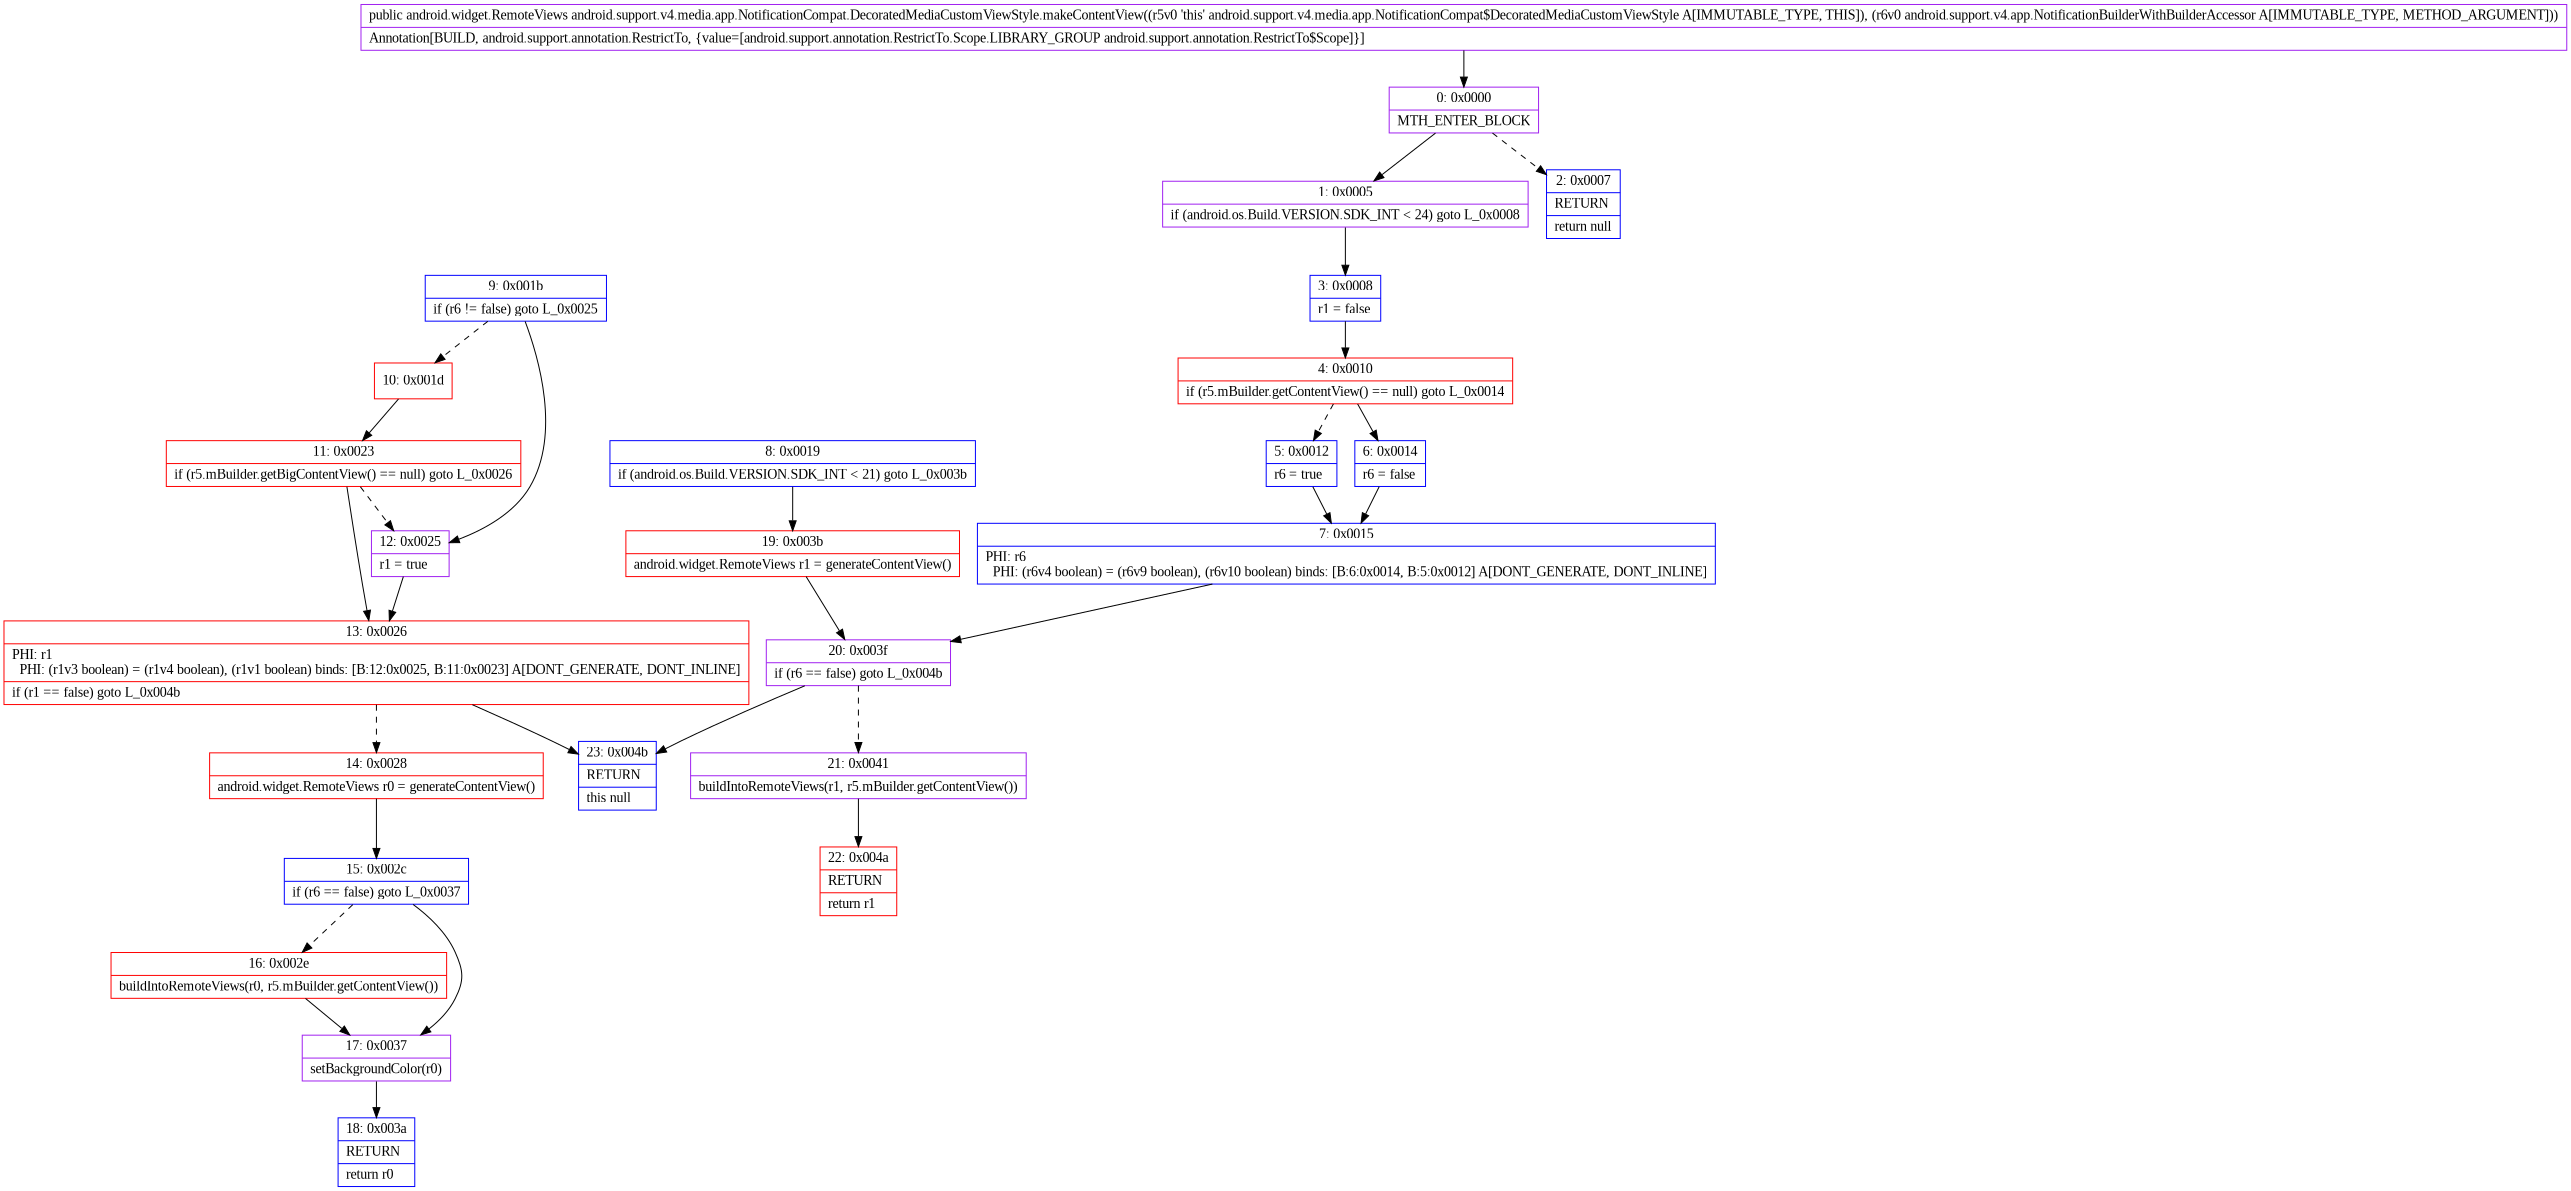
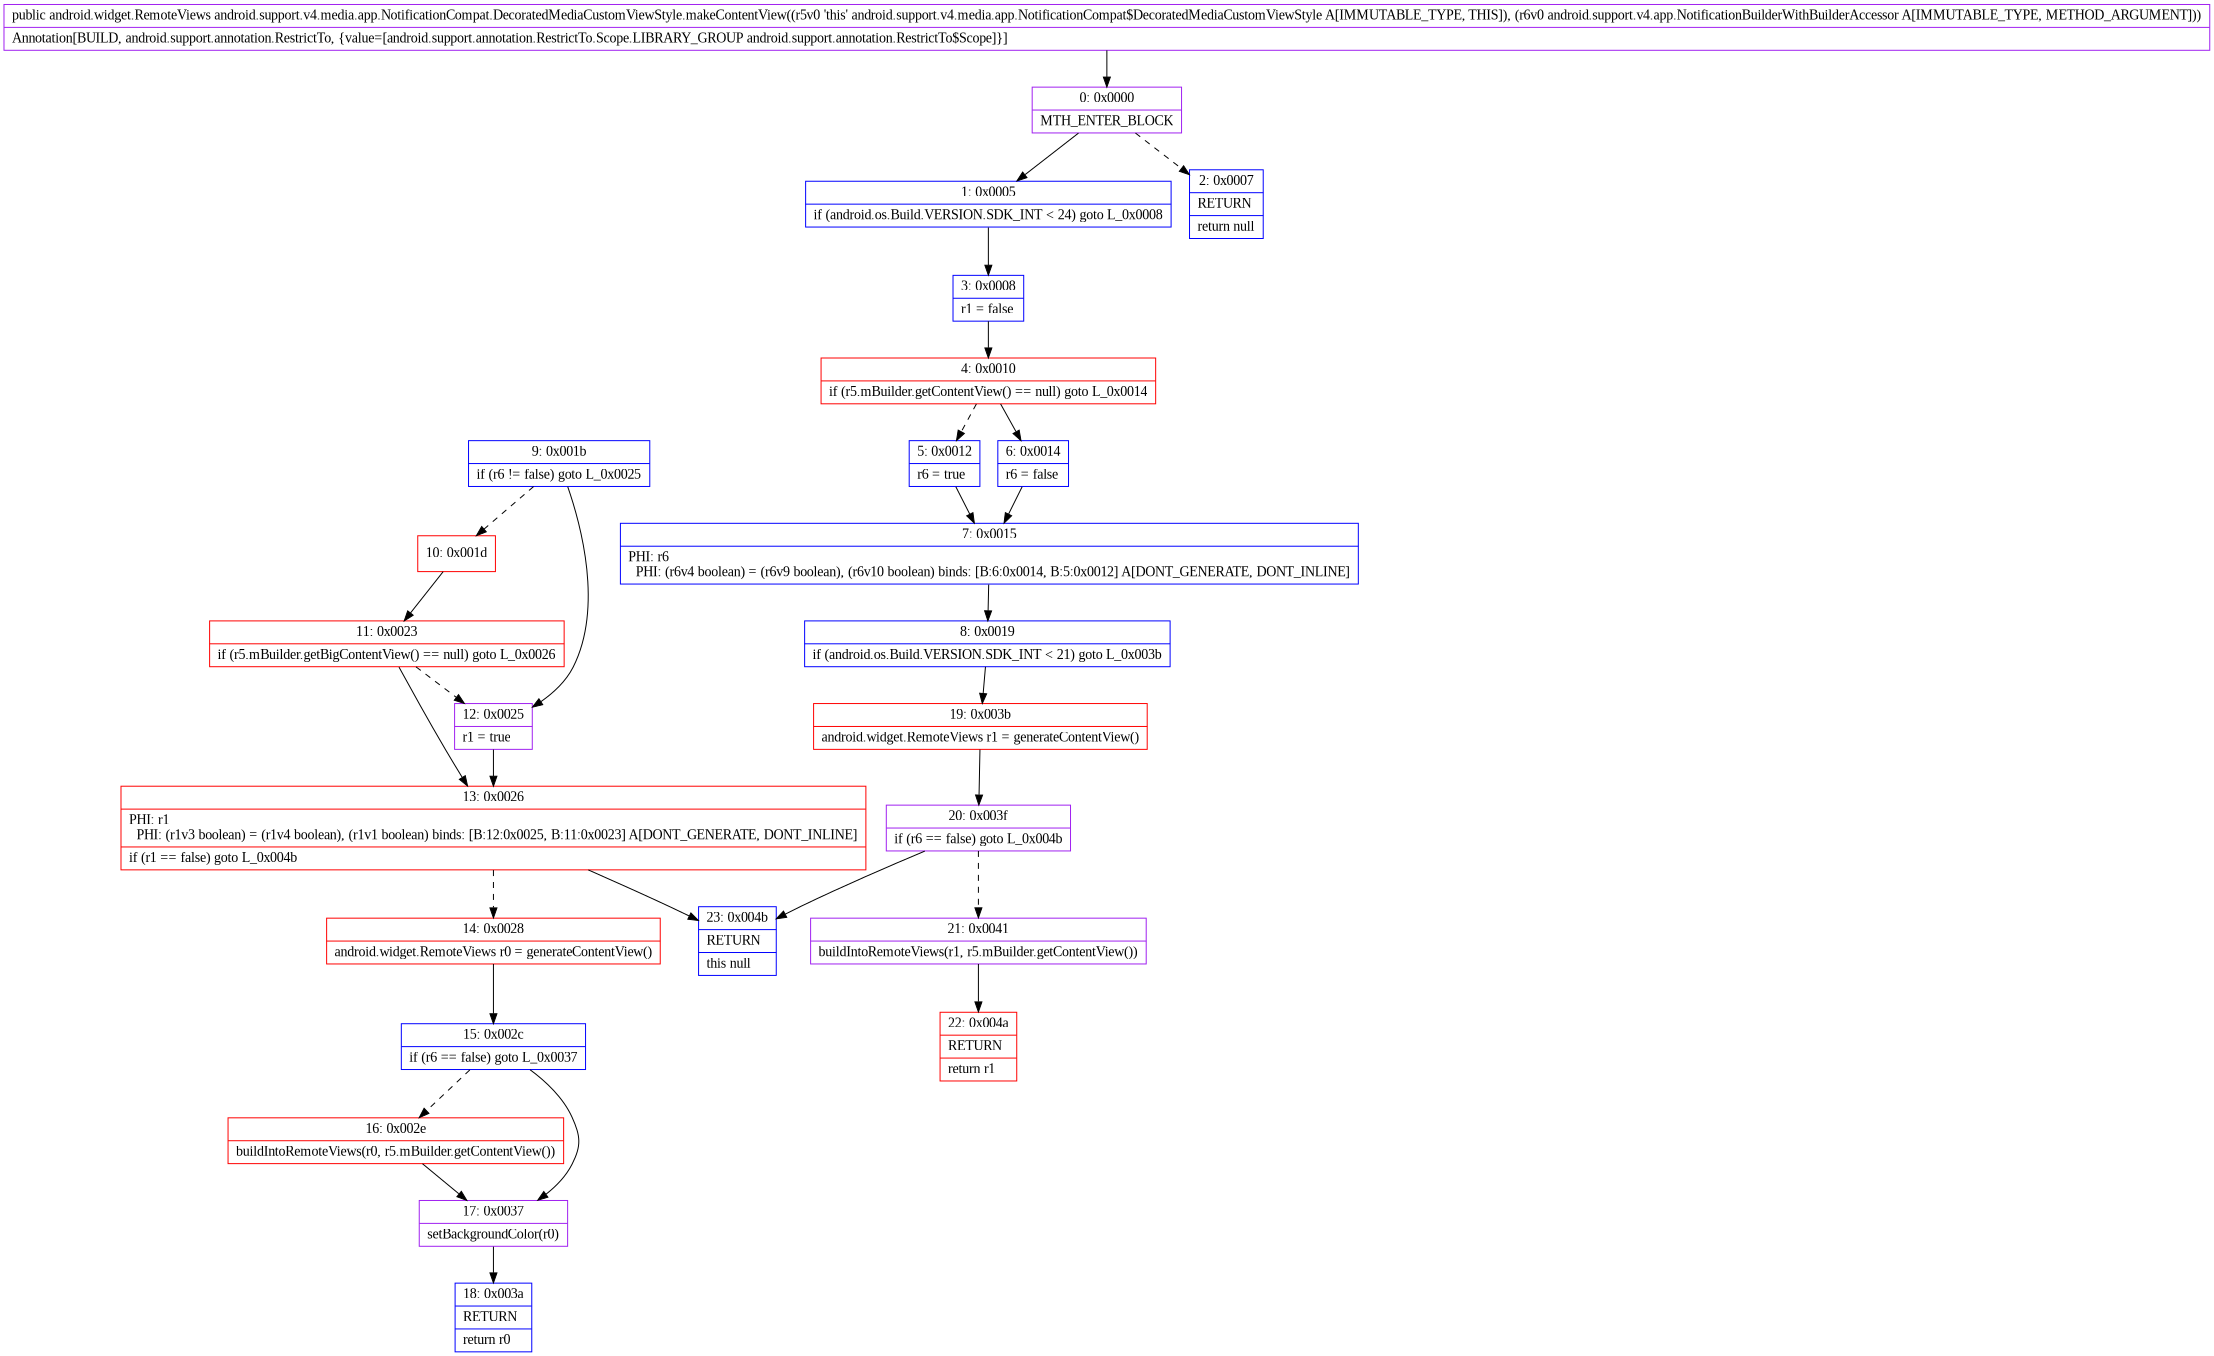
(1345, 204) -> (988, 204)
(1087, 612) -> (988, 598)
